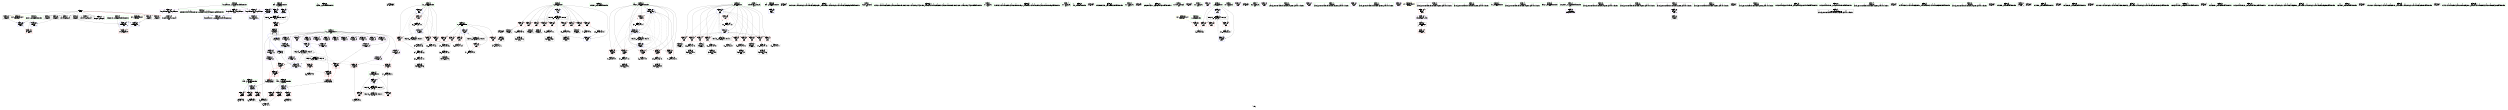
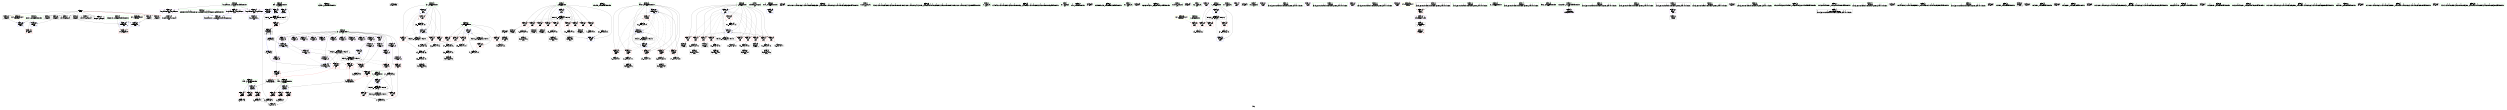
none -> (380, 45)
